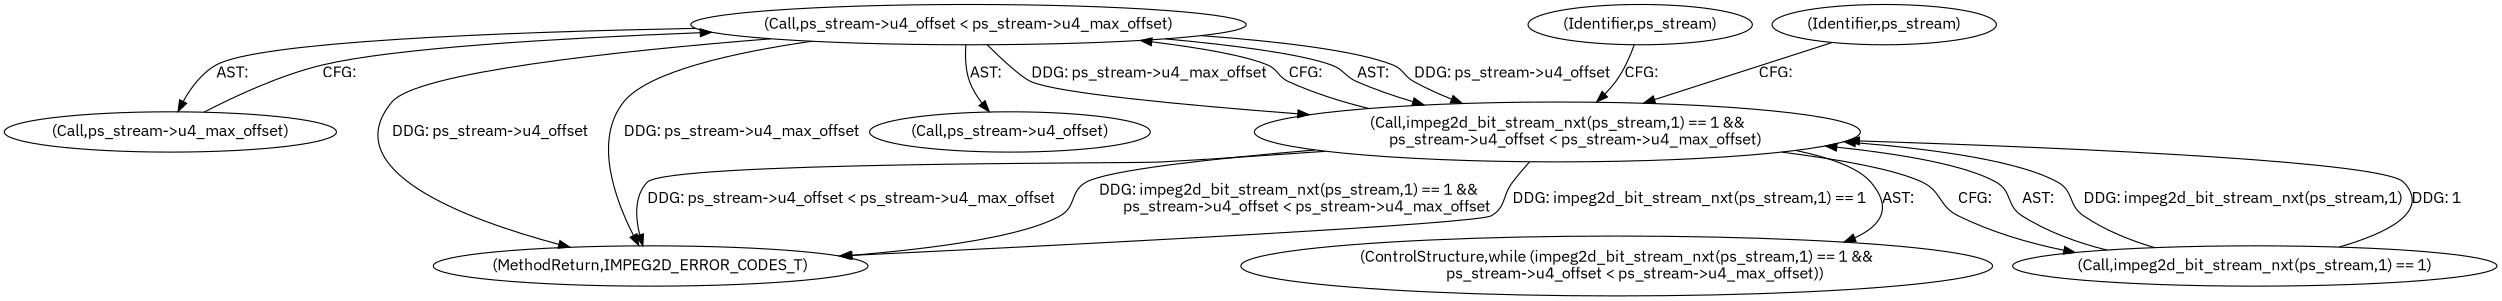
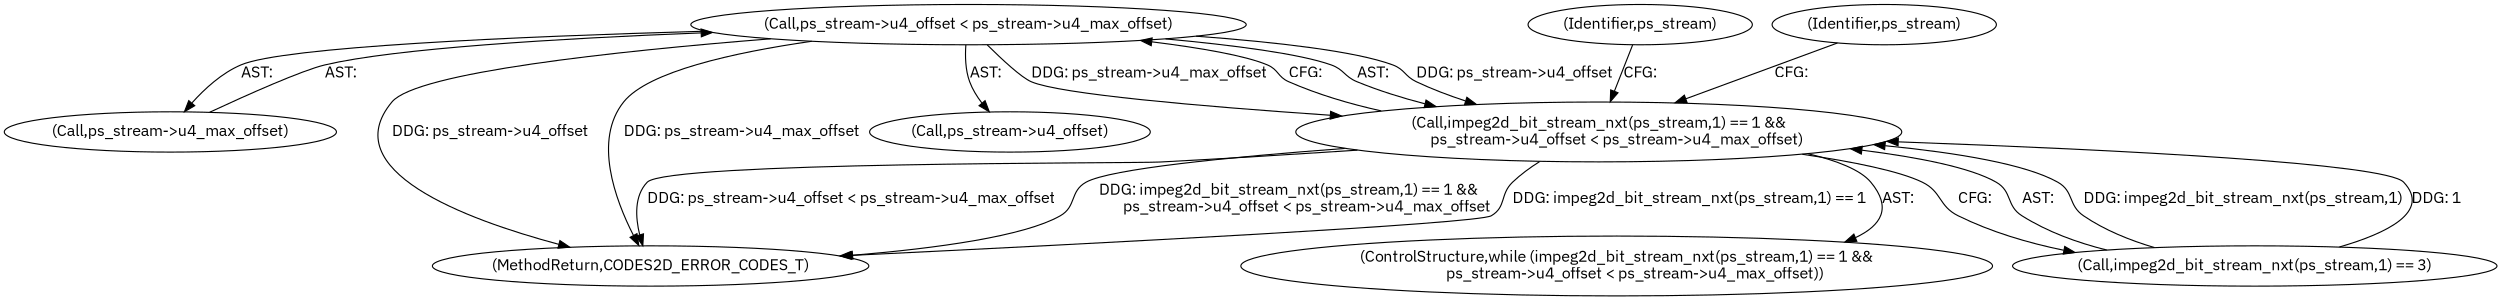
(342, 73) -> (343, 73)
(651, 266) -> (651, 266)
(2255, 266) -> (2255, 266)
